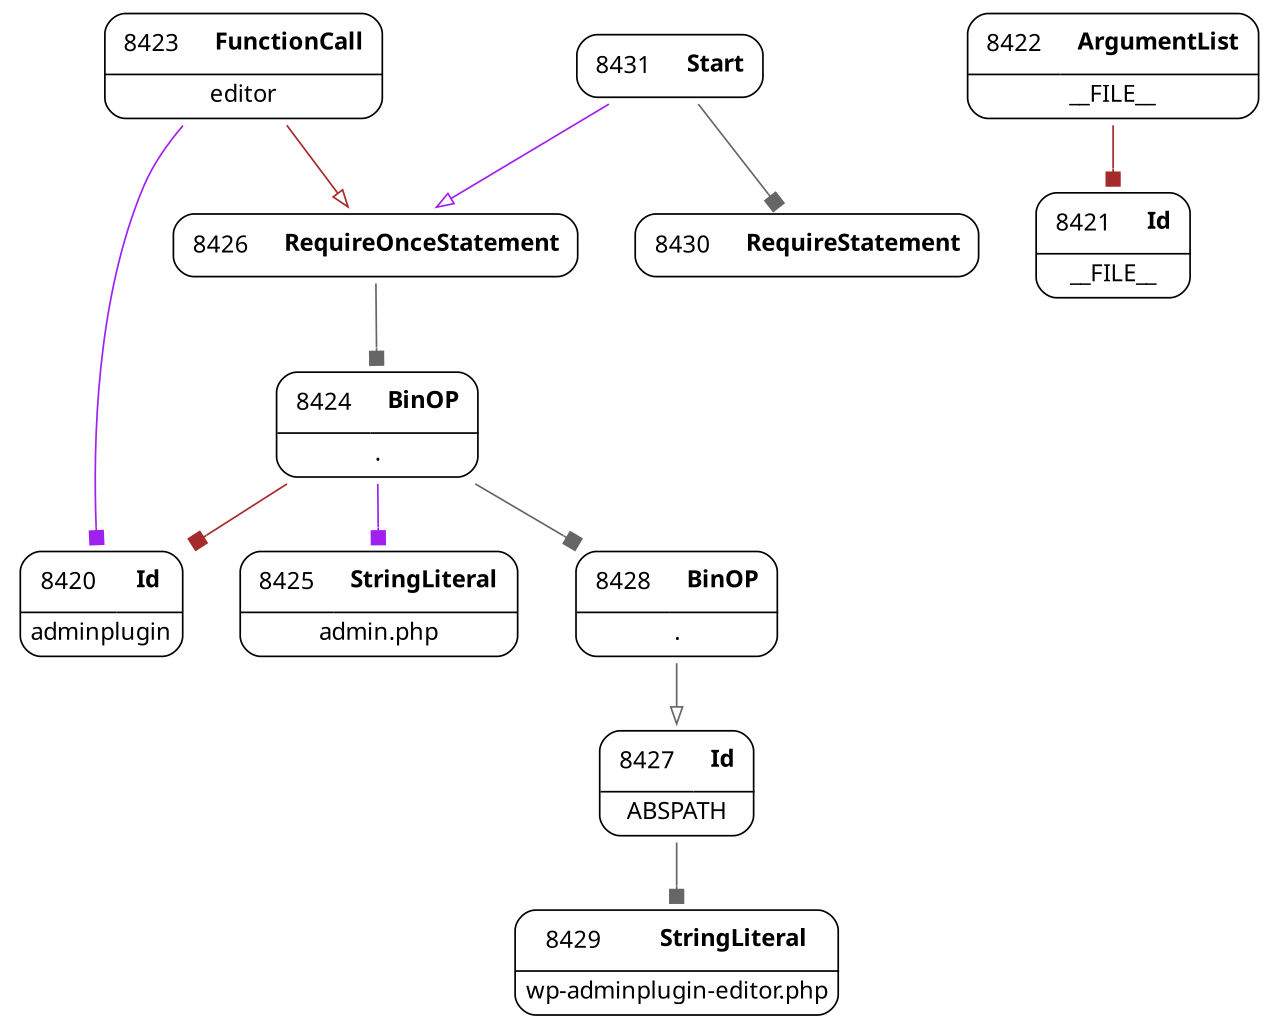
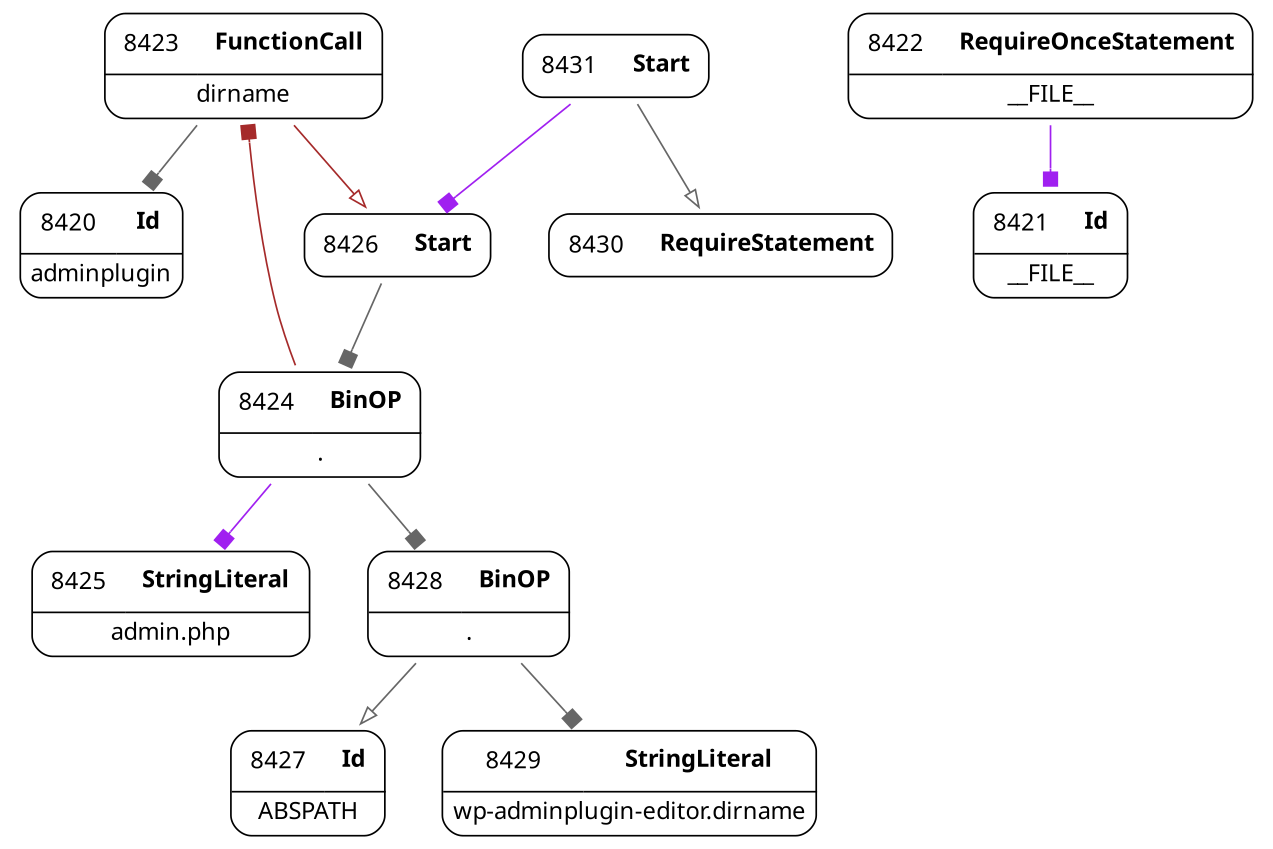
(1159, 42) -> (1097, 42)
(244, 95) -> (244, 95)
(1113, 147) -> (1051, 147)
(733, 149) -> (664, 148)
(530, 151) -> (513, 150)
(422, 244) -> (443, 244)
(107, 318) -> (178, 149)
(247, 510) -> (265, 255)
(677, 864) -> (543, 687)
(678, 991) -> (630, 812)
